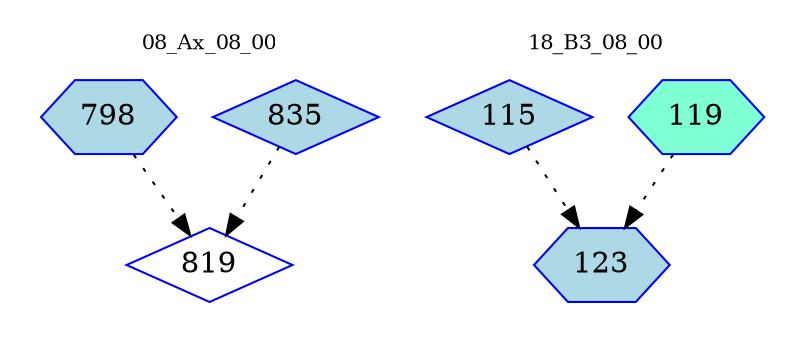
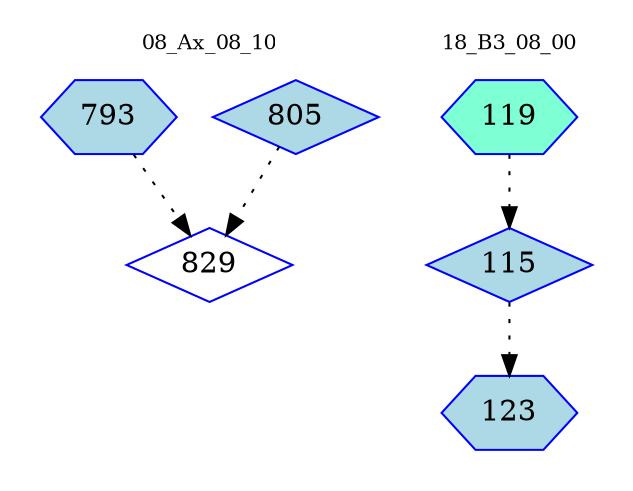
(210, 44) -> (210, 44)
(109, 117) -> (109, 117)
(296, 117) -> (296, 117)
(655, 182) -> (509, 181)
(210, 265) -> (210, 265)
